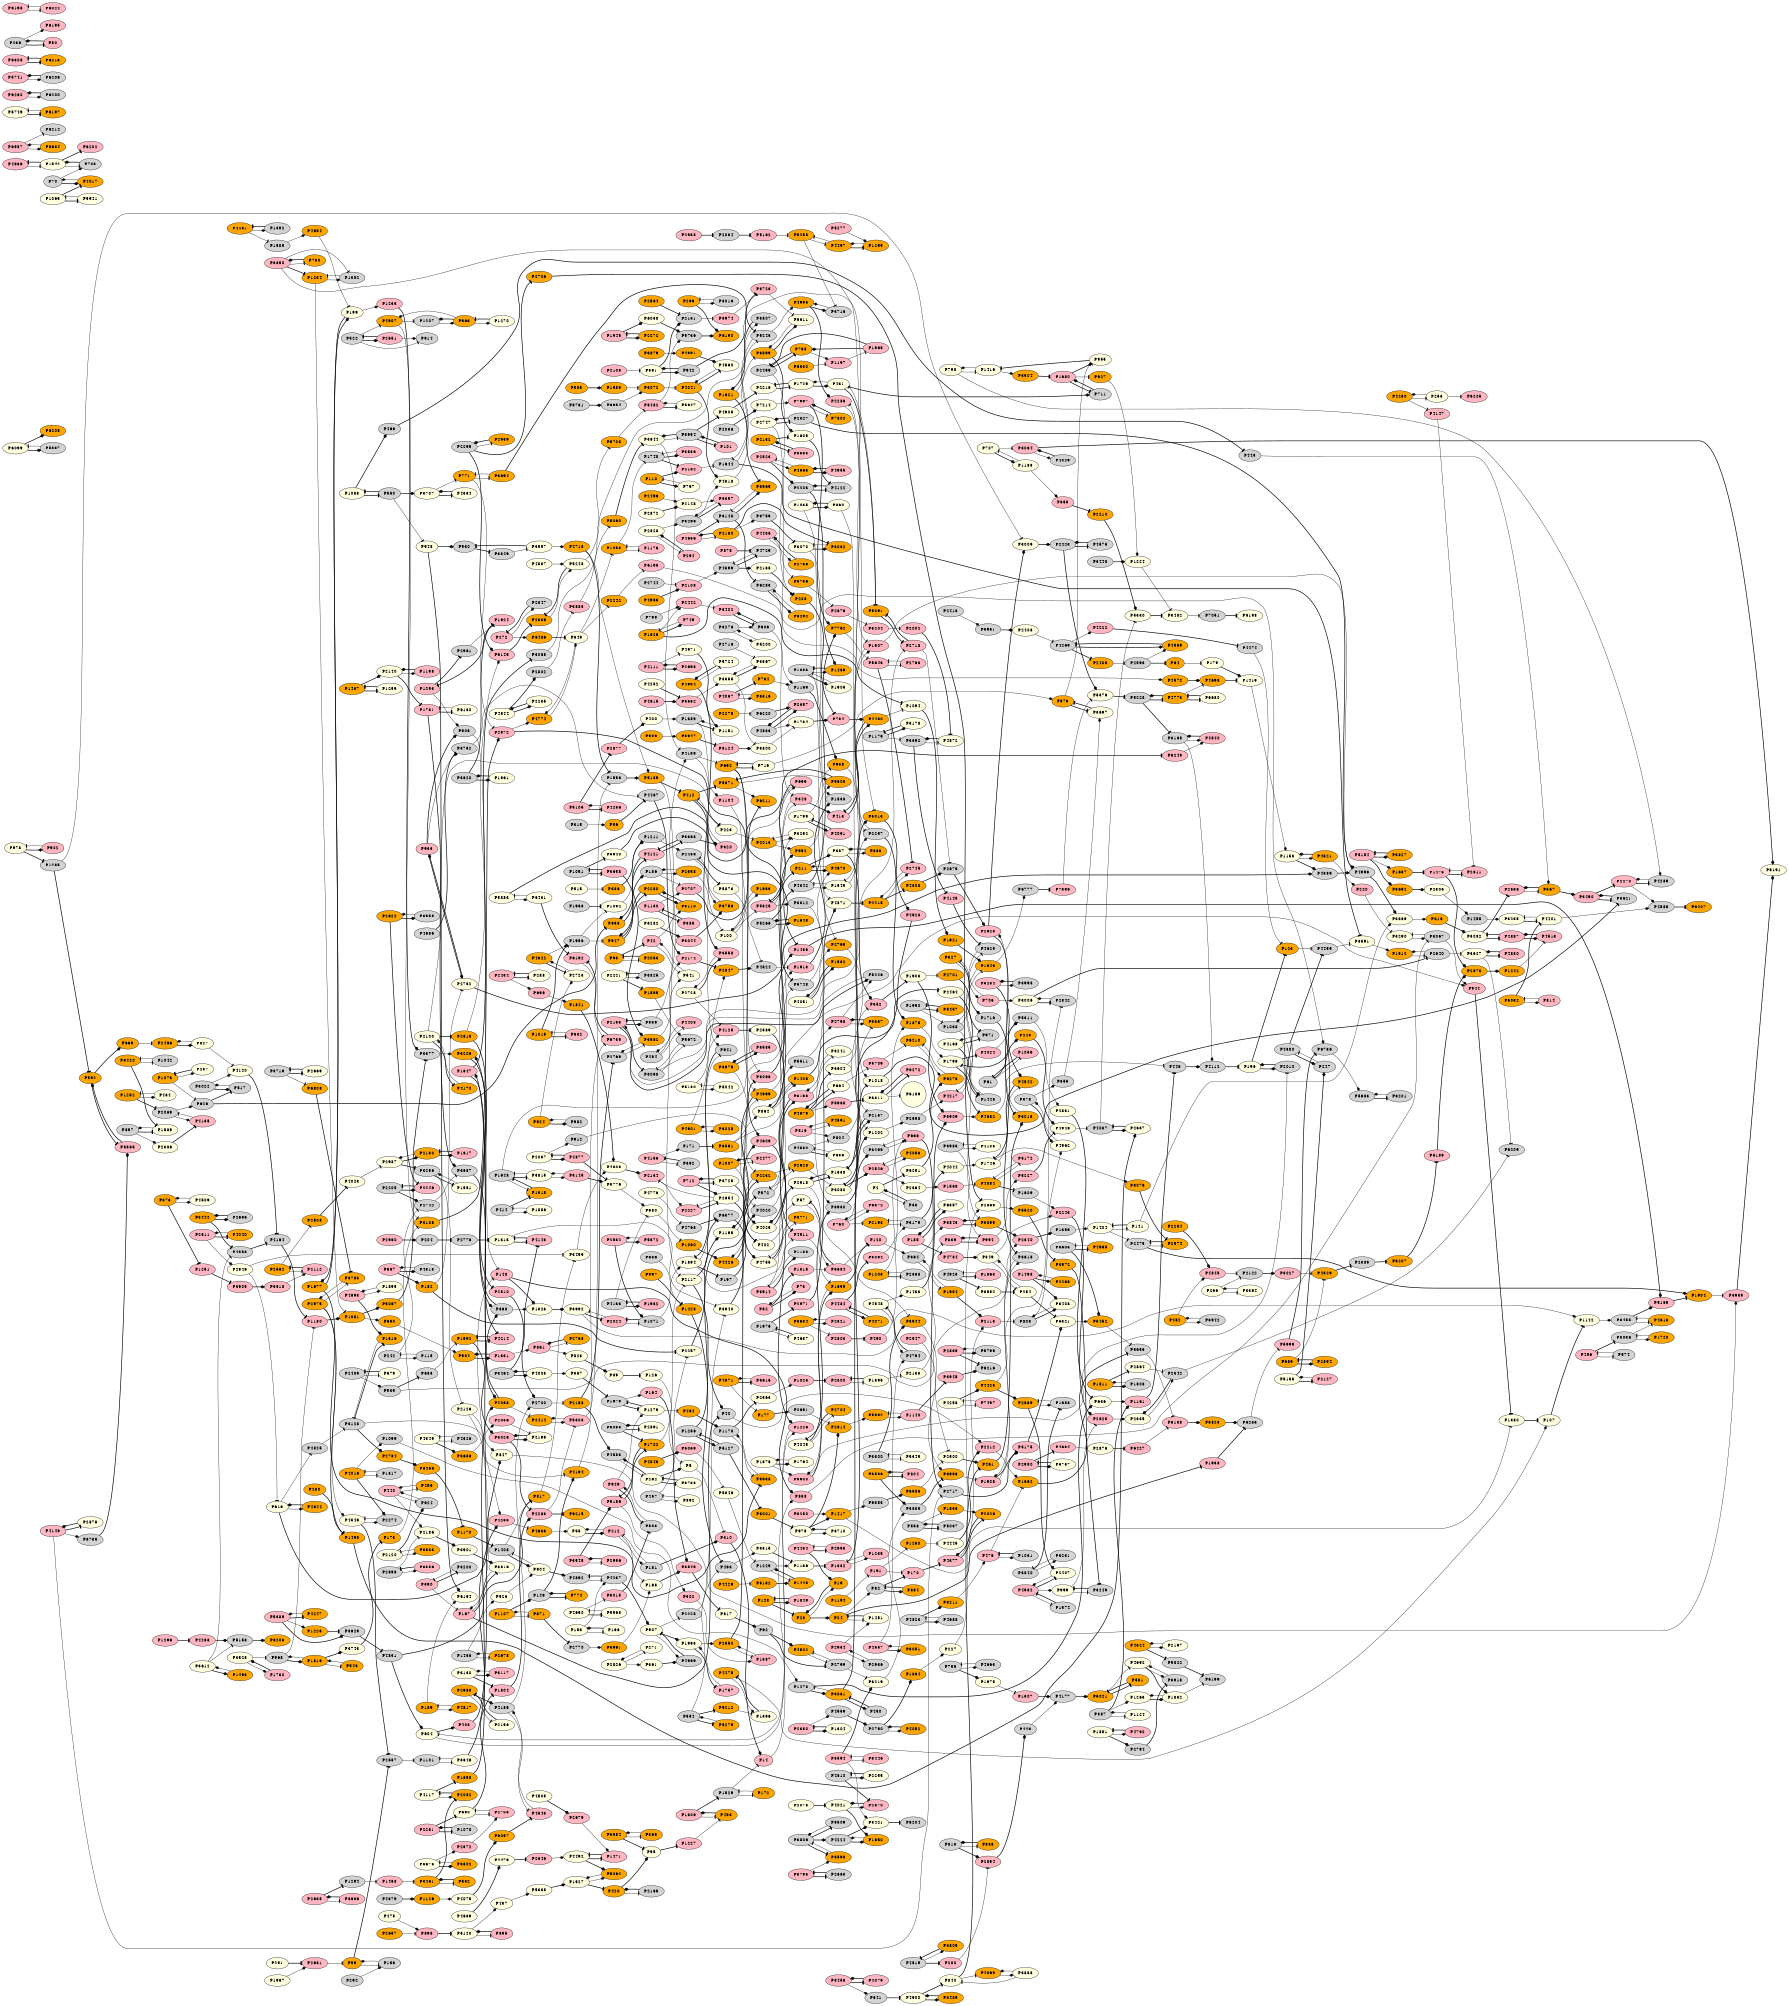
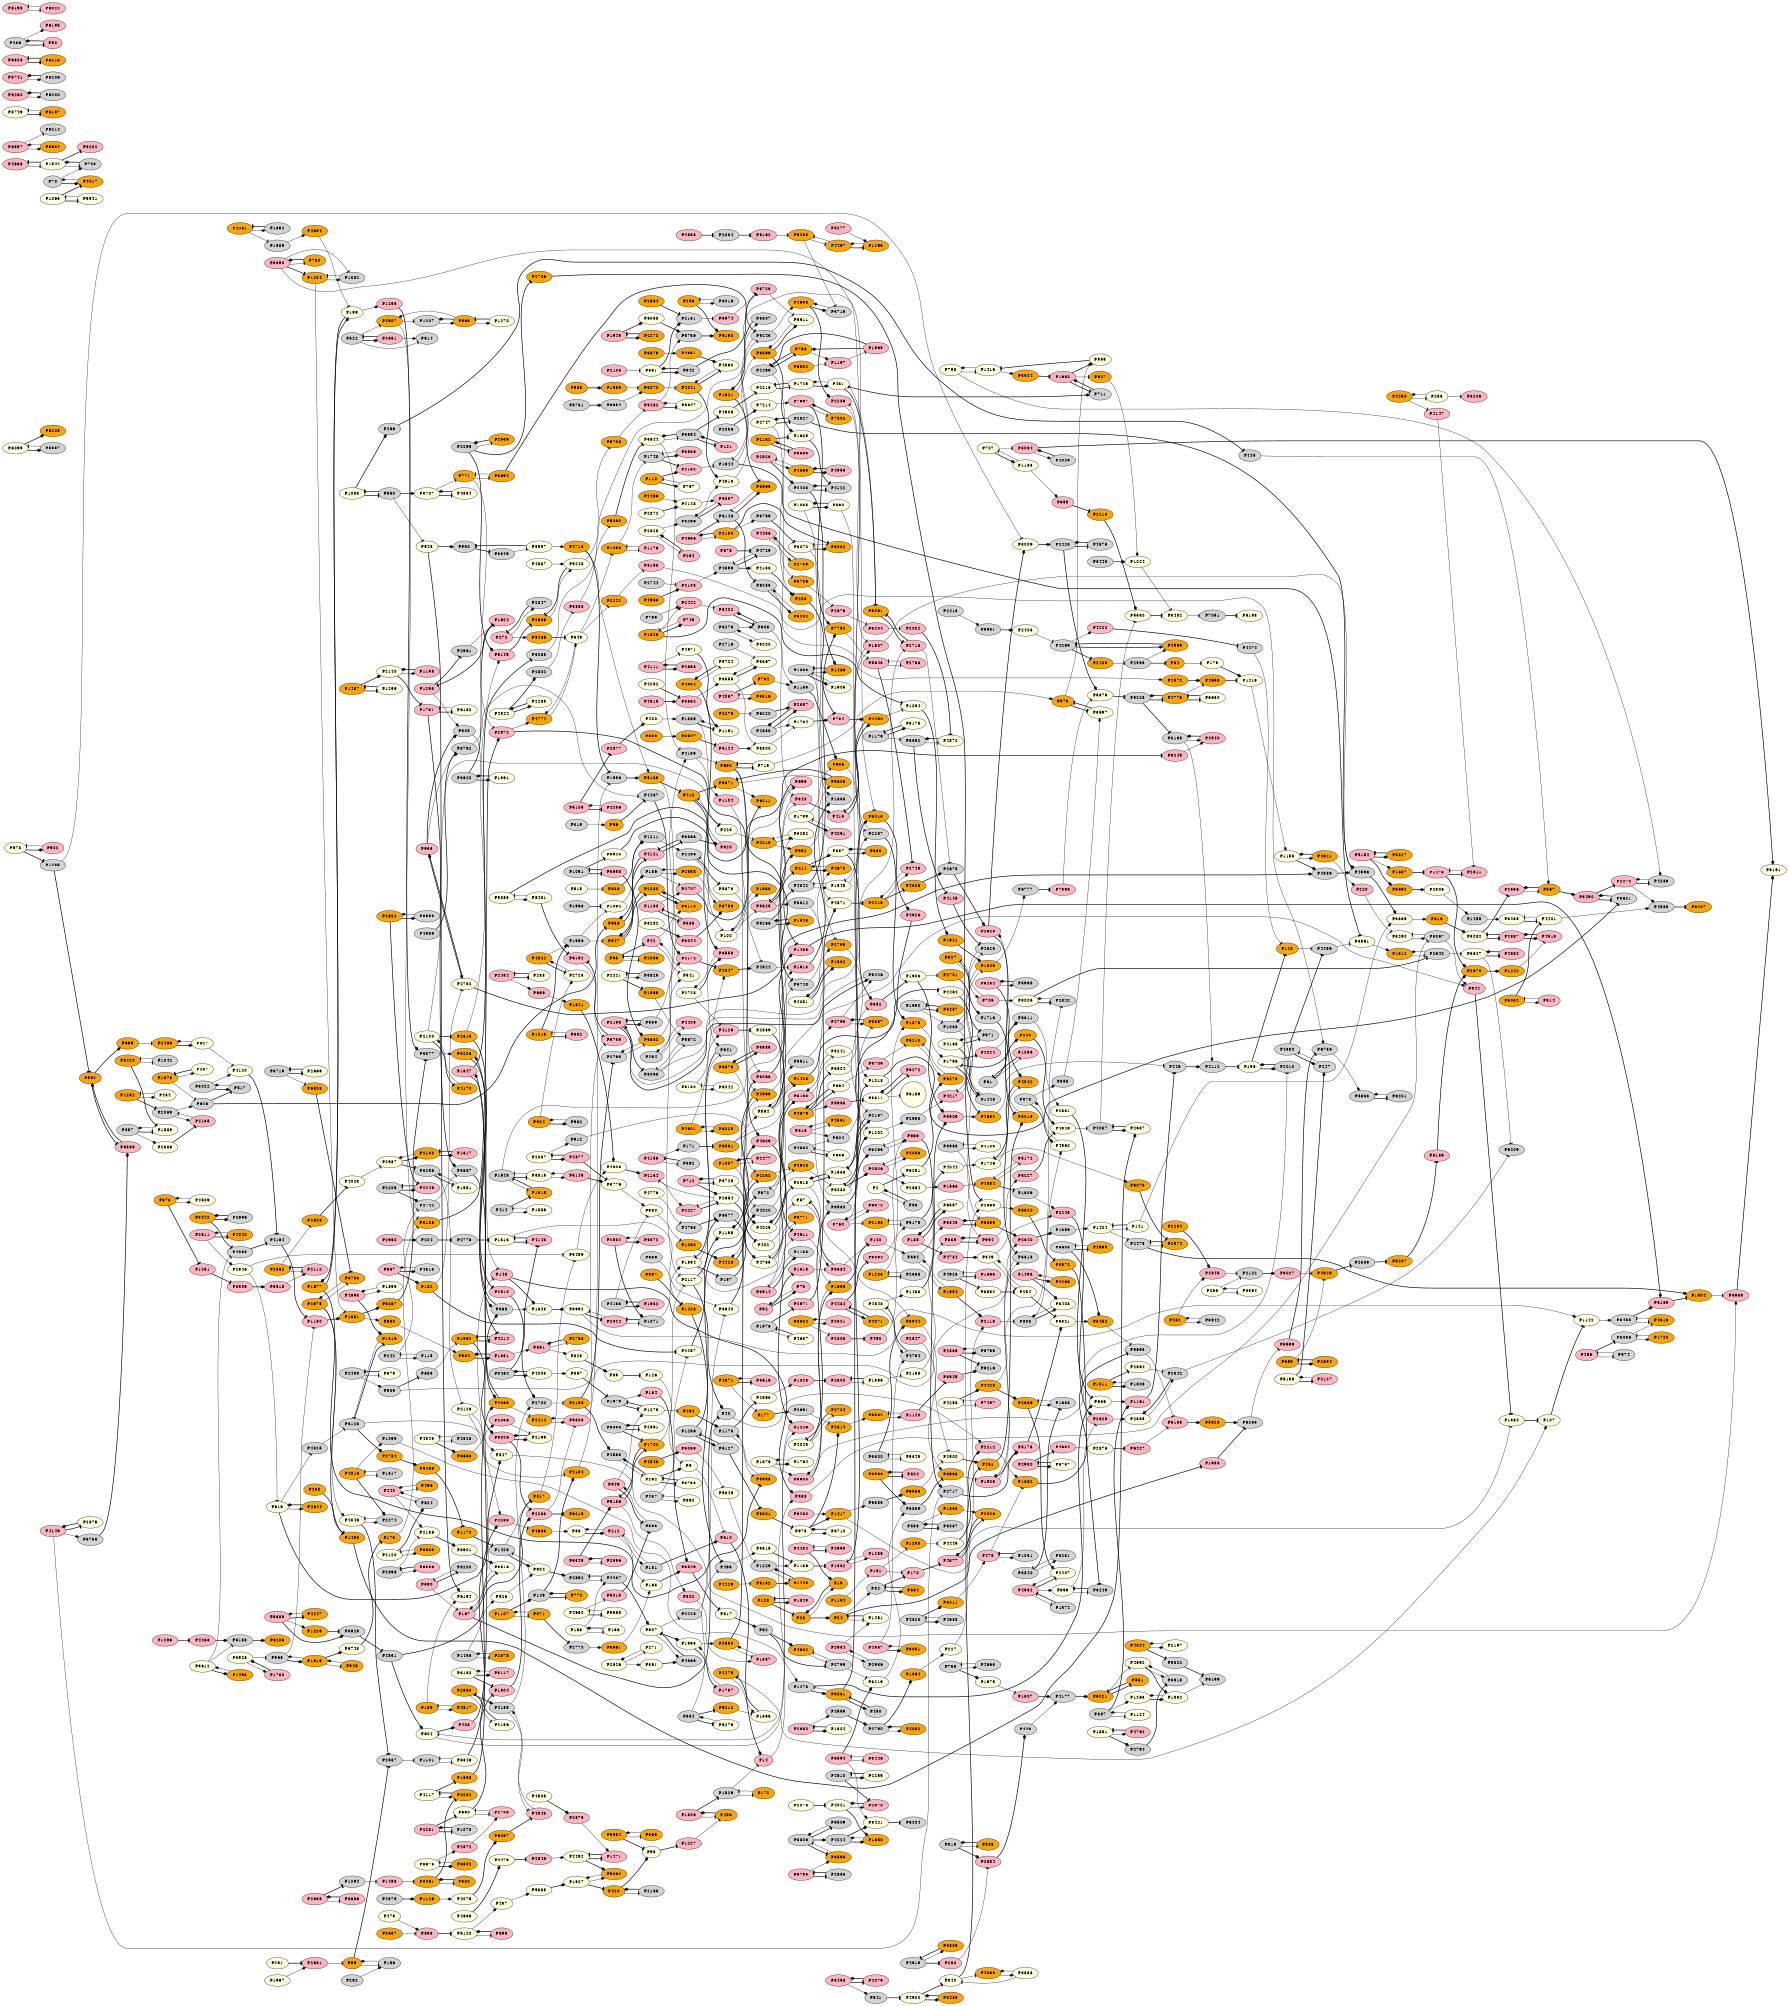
(827, 826) -> (827, 826)
(726, 1725) -> (726, 1725)
